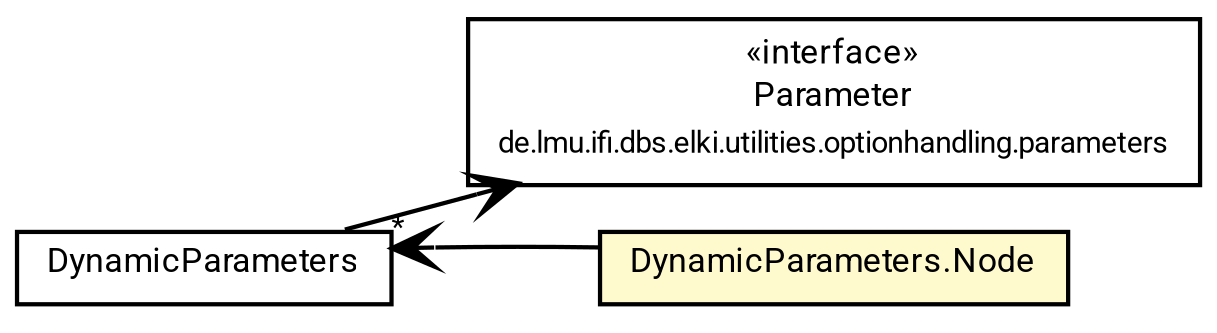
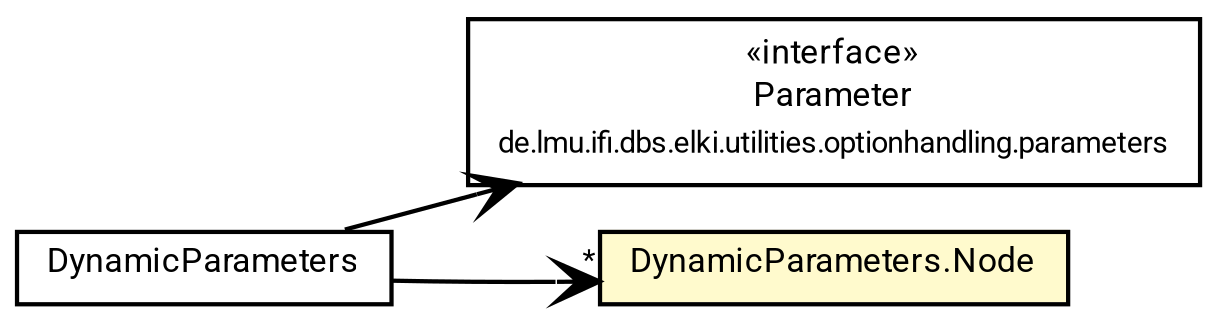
(517, 247) -> (474, 282)
